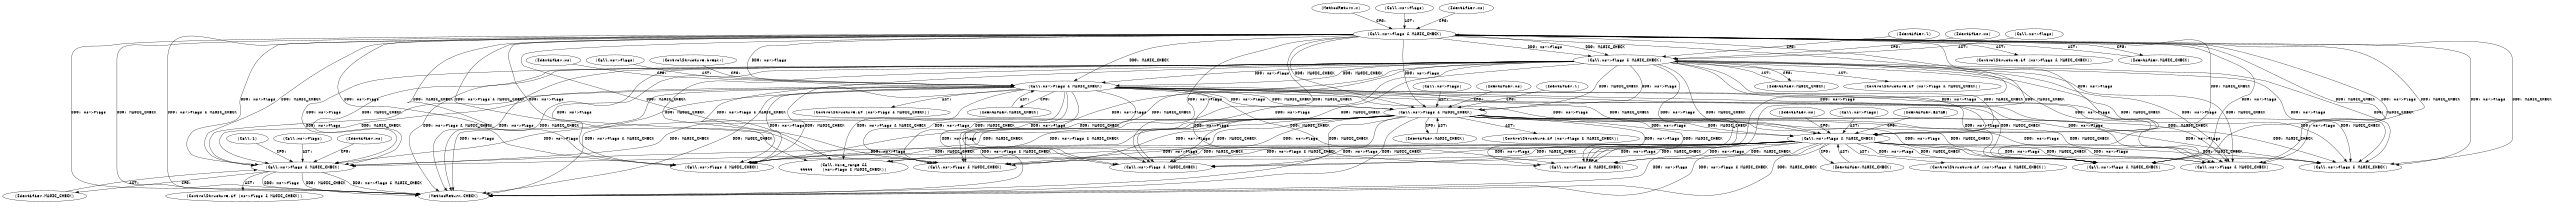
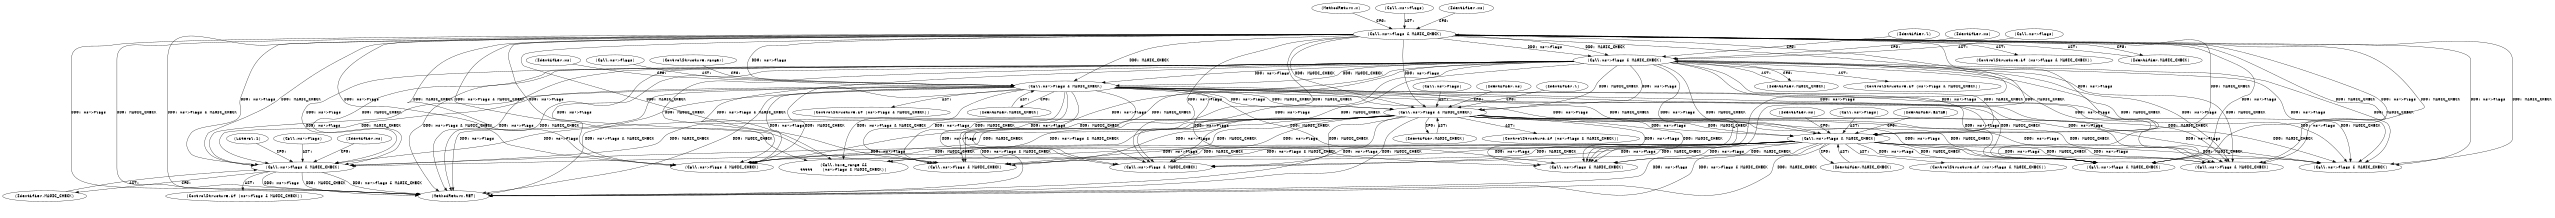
(693, 60) -> (693, 60)
(247, 139) -> (247, 139)
(454, 196) -> (454, 196)
